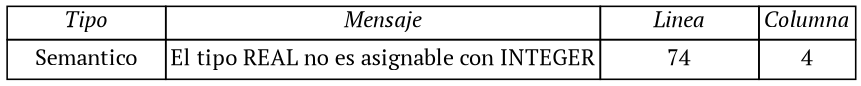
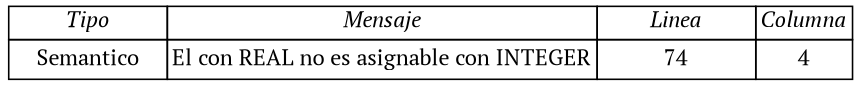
(383, 59) -> (382, 59)
